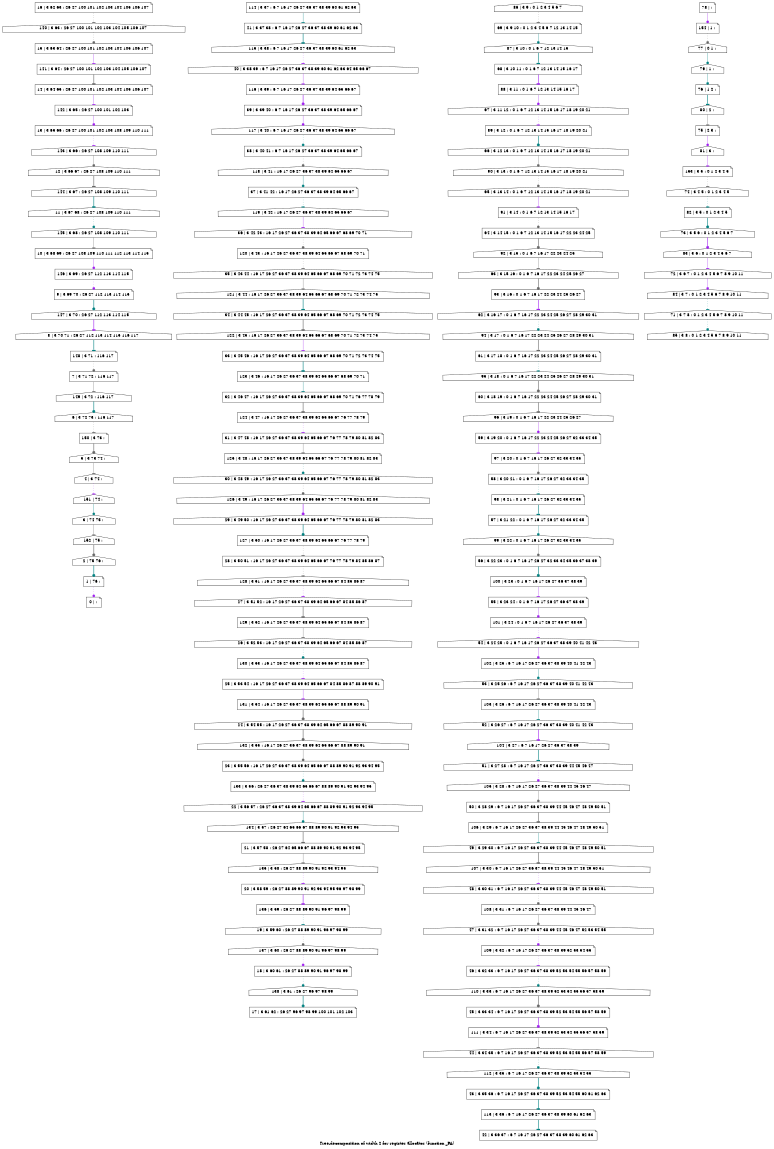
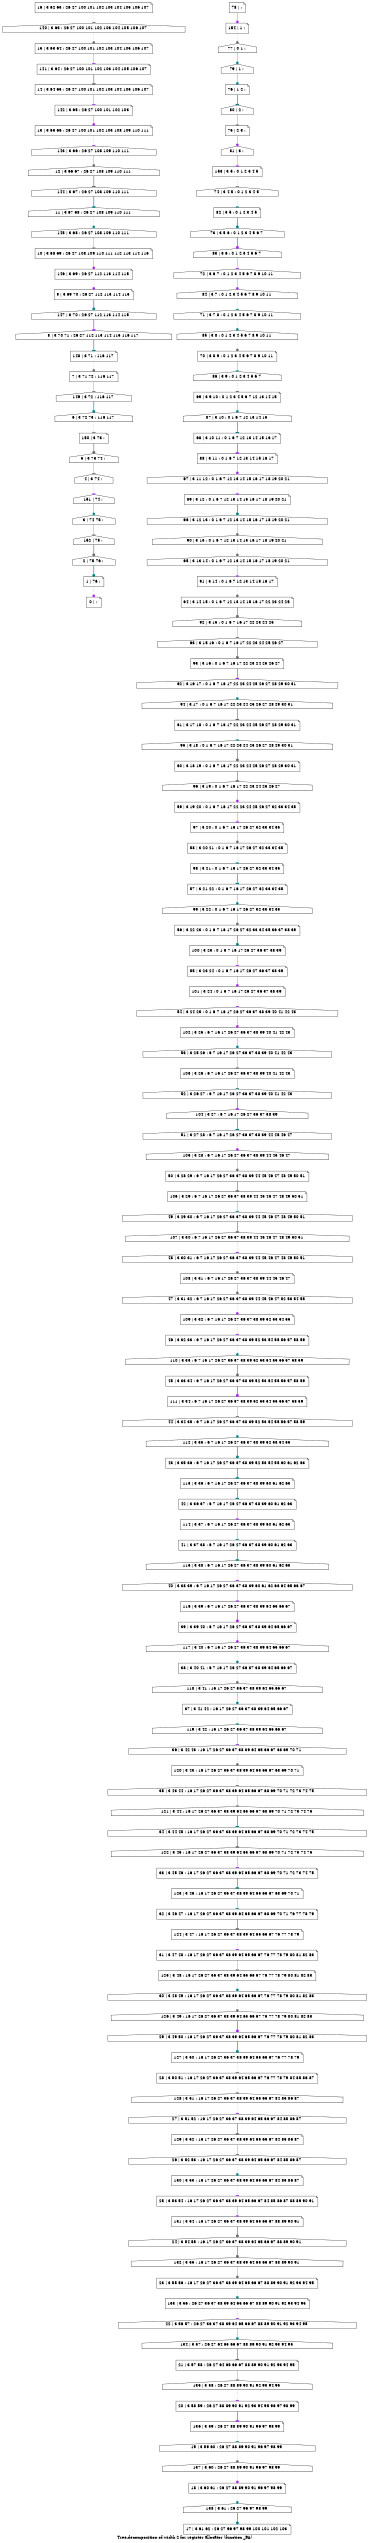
none -> (237, 356)
none -> (237, 1514)
